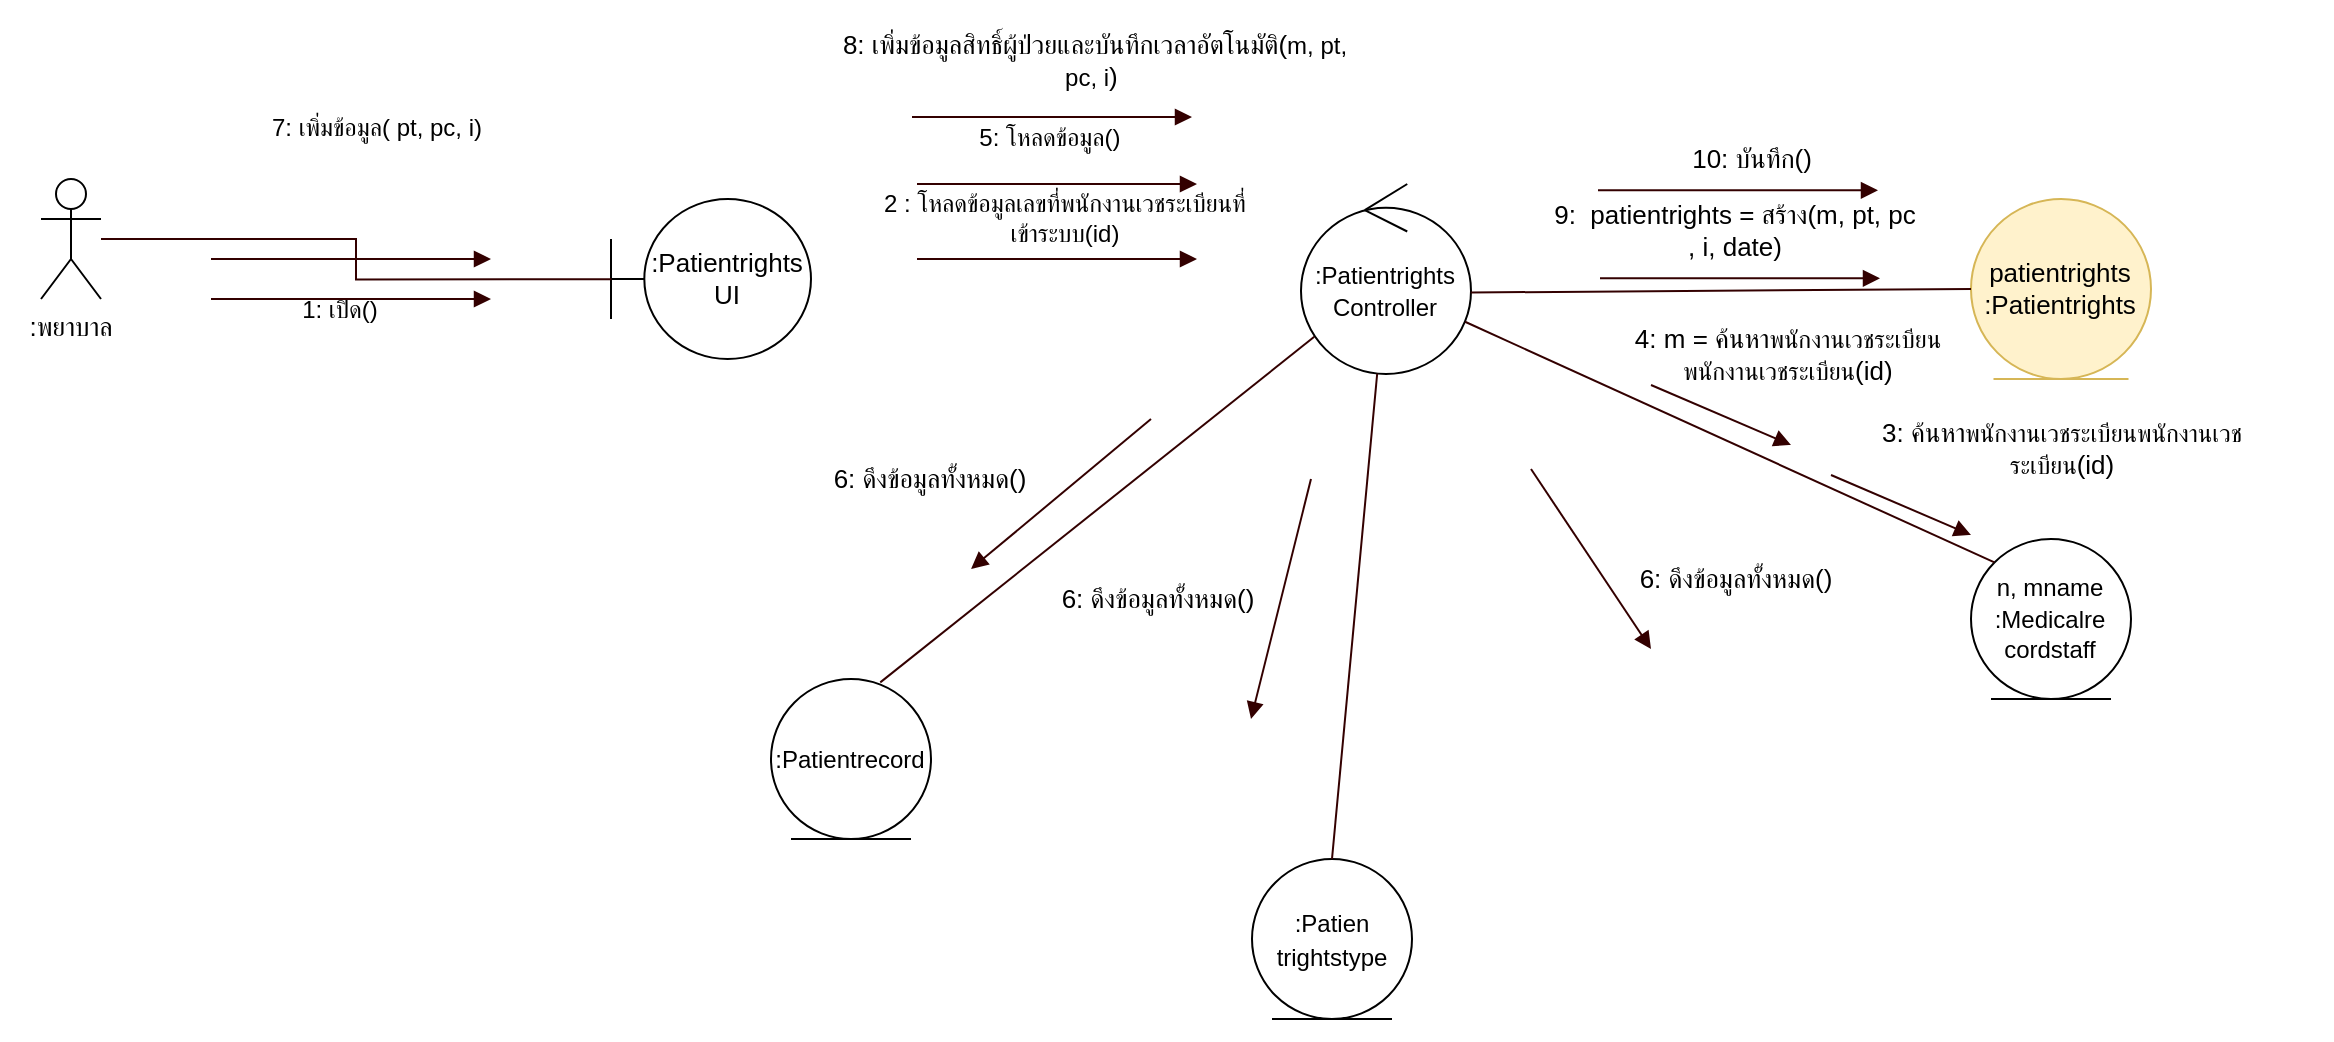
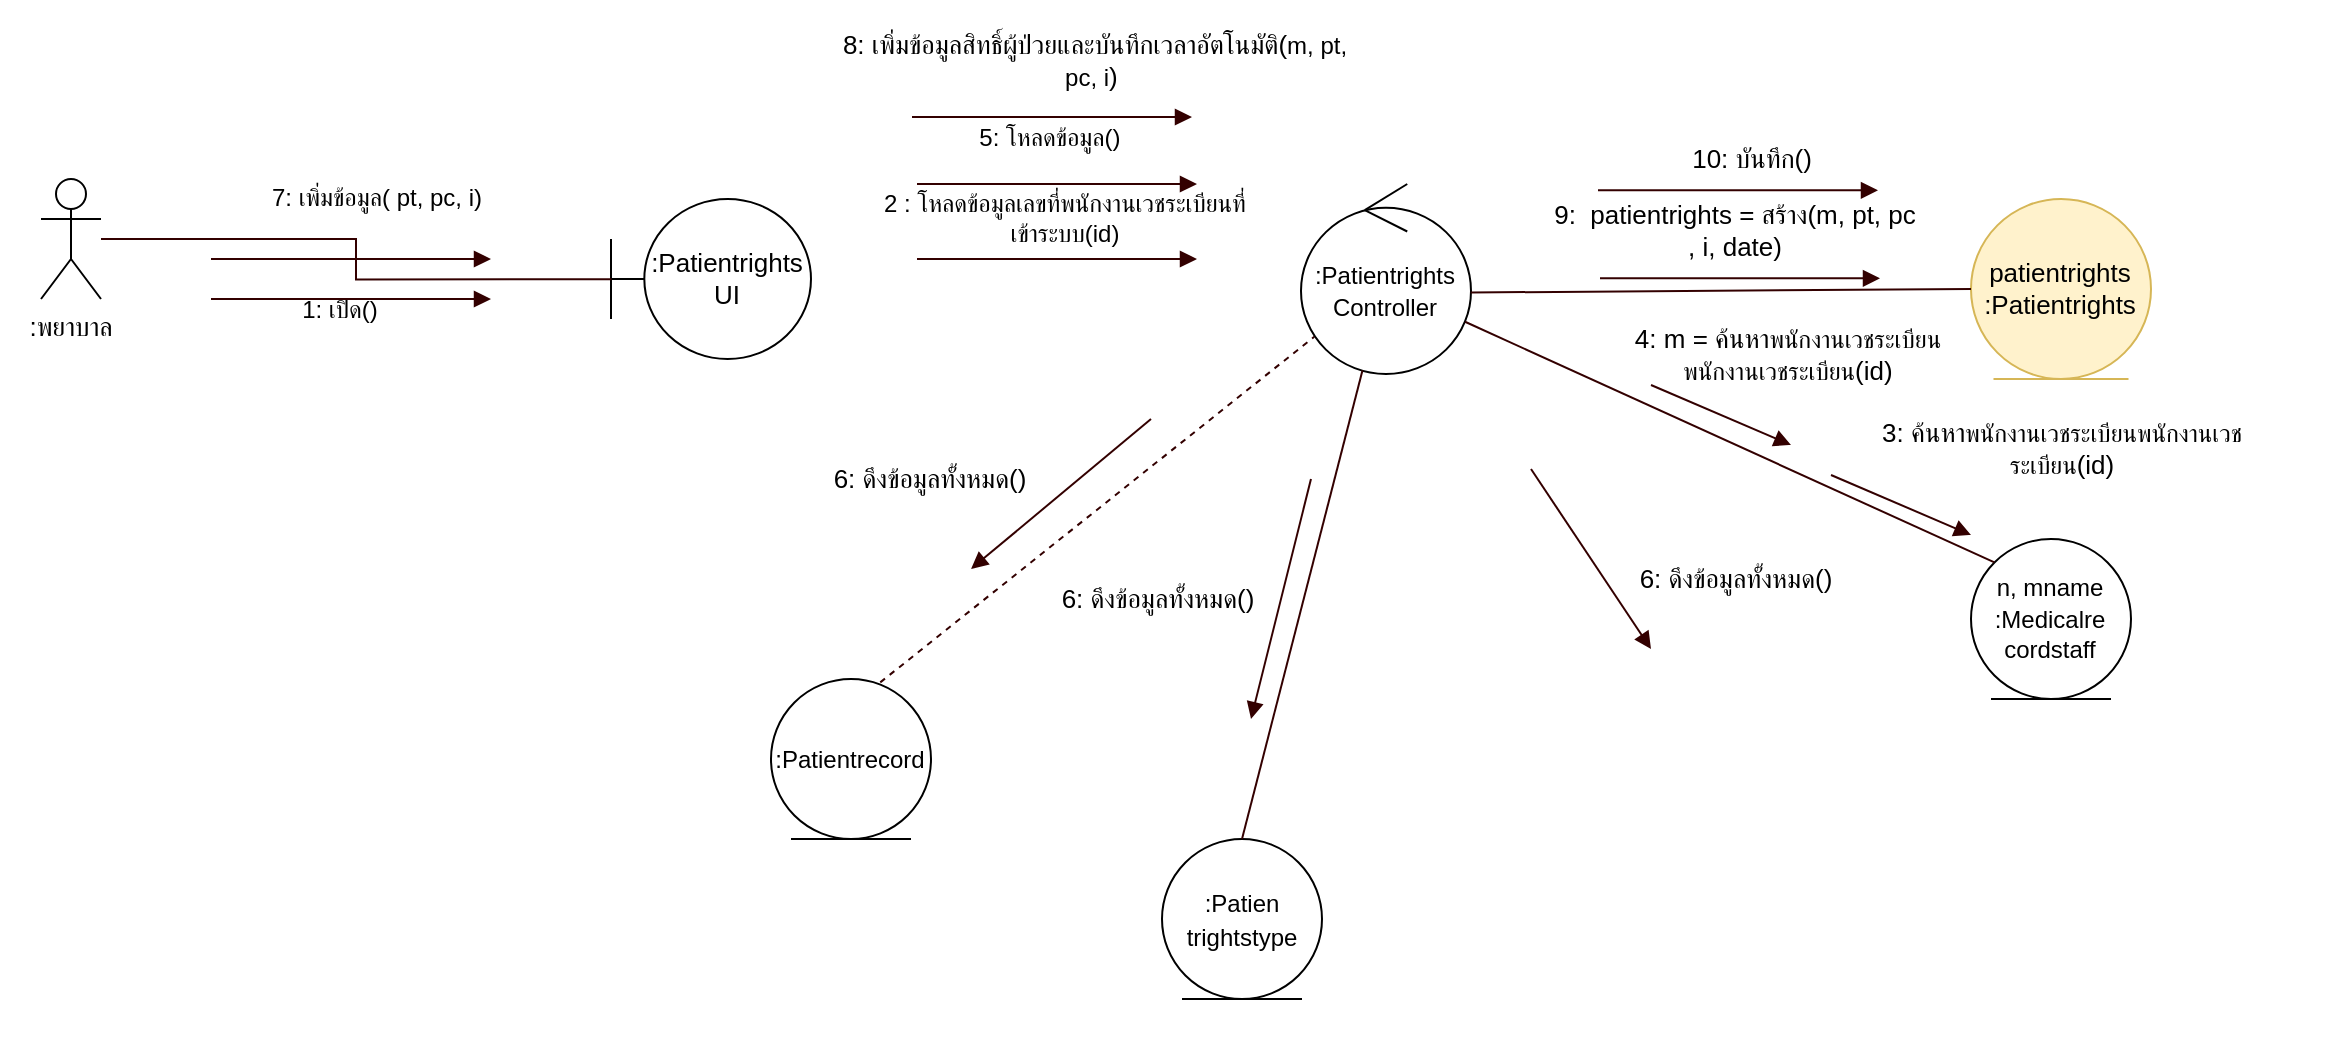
(378, 129) -> (378, 199)
(1097, 510) -> (1097, 510)
(1332, 939) -> (1242, 919)
